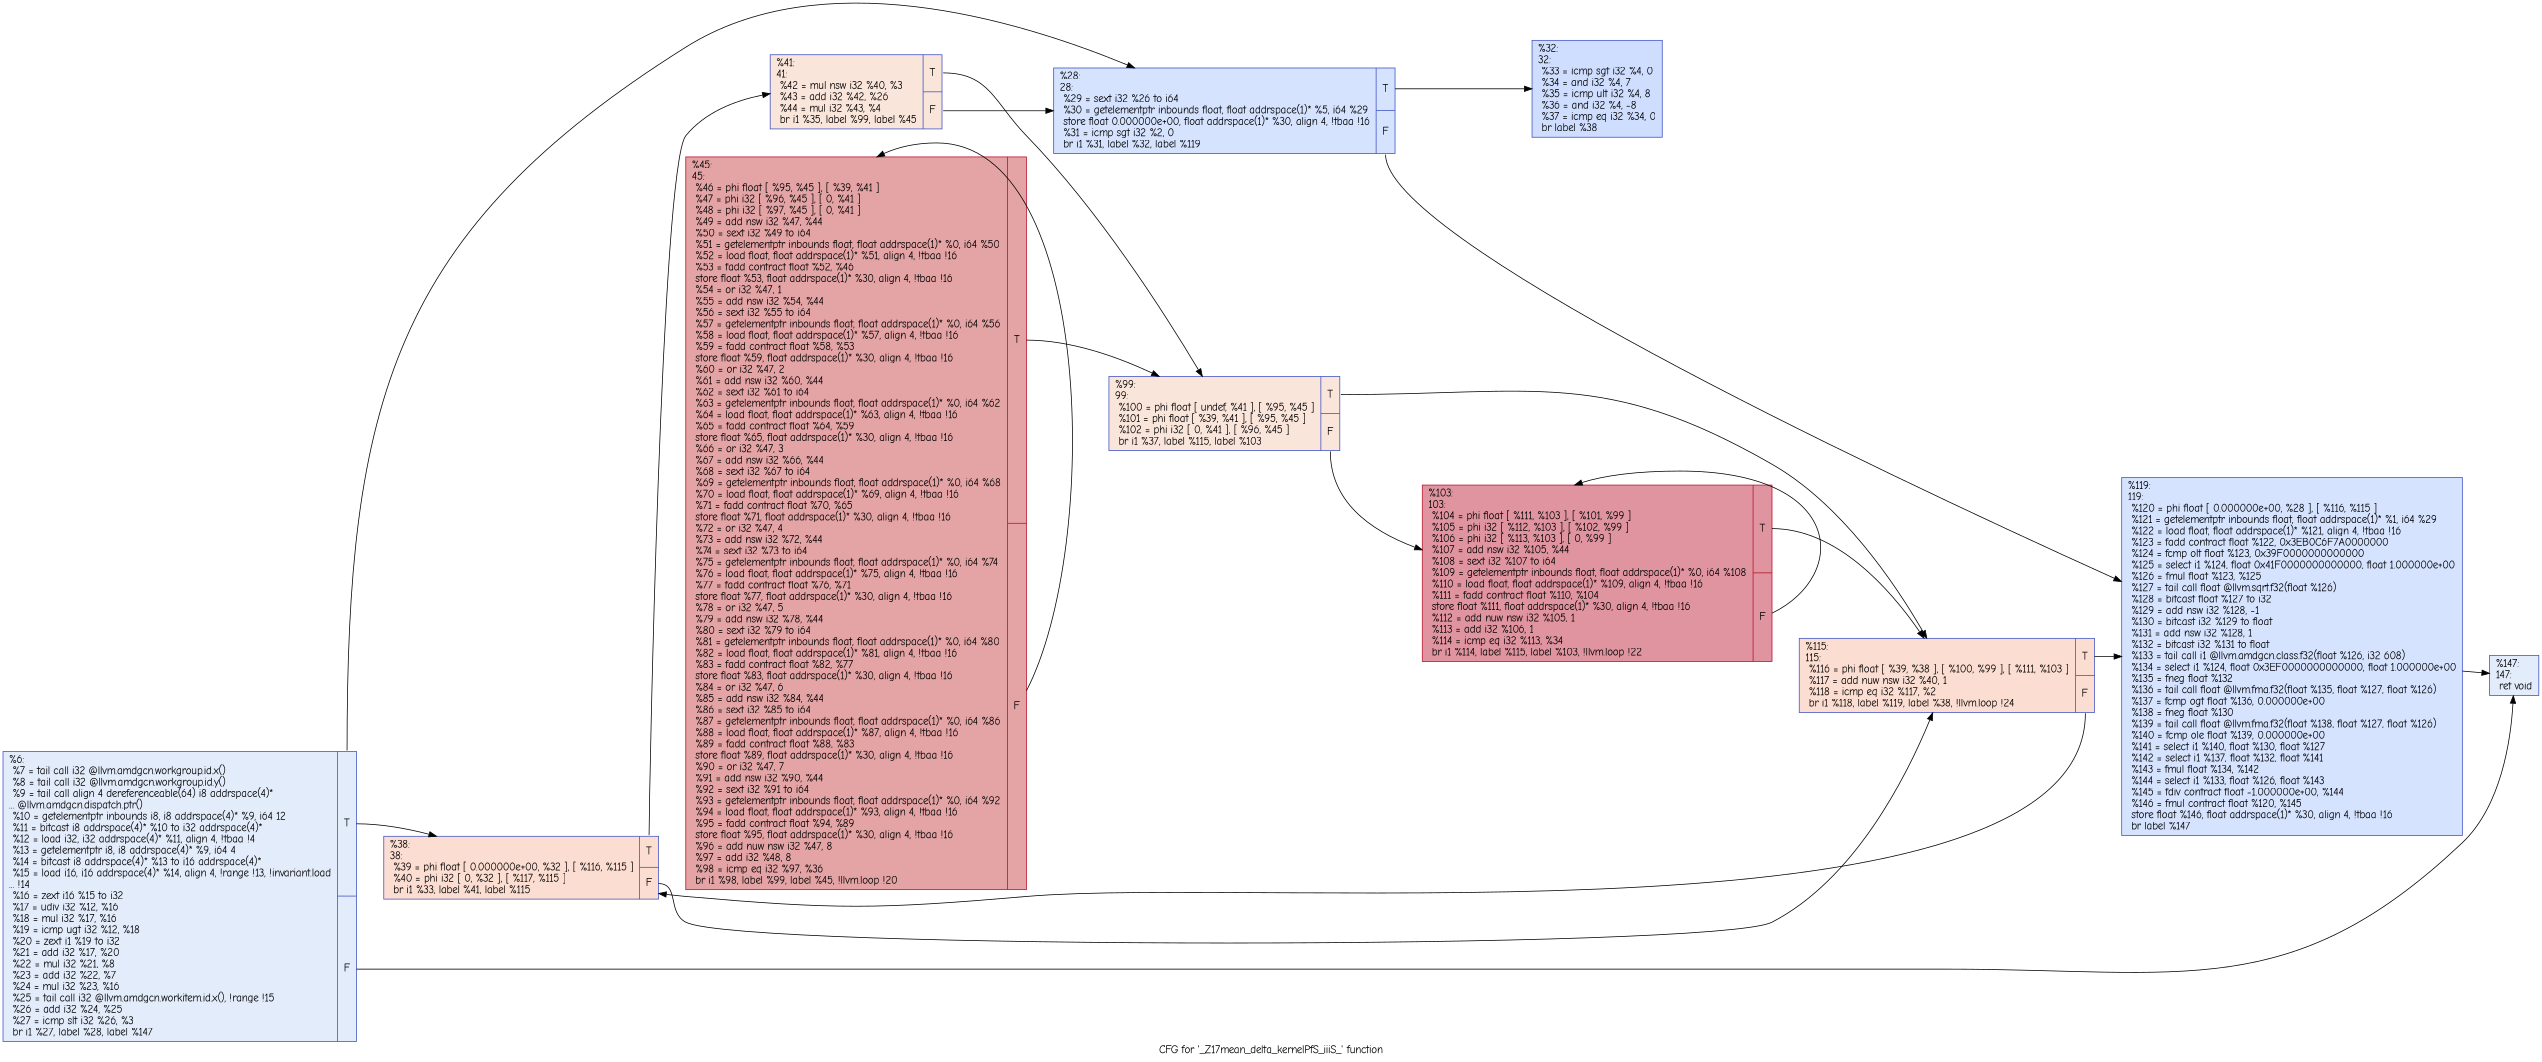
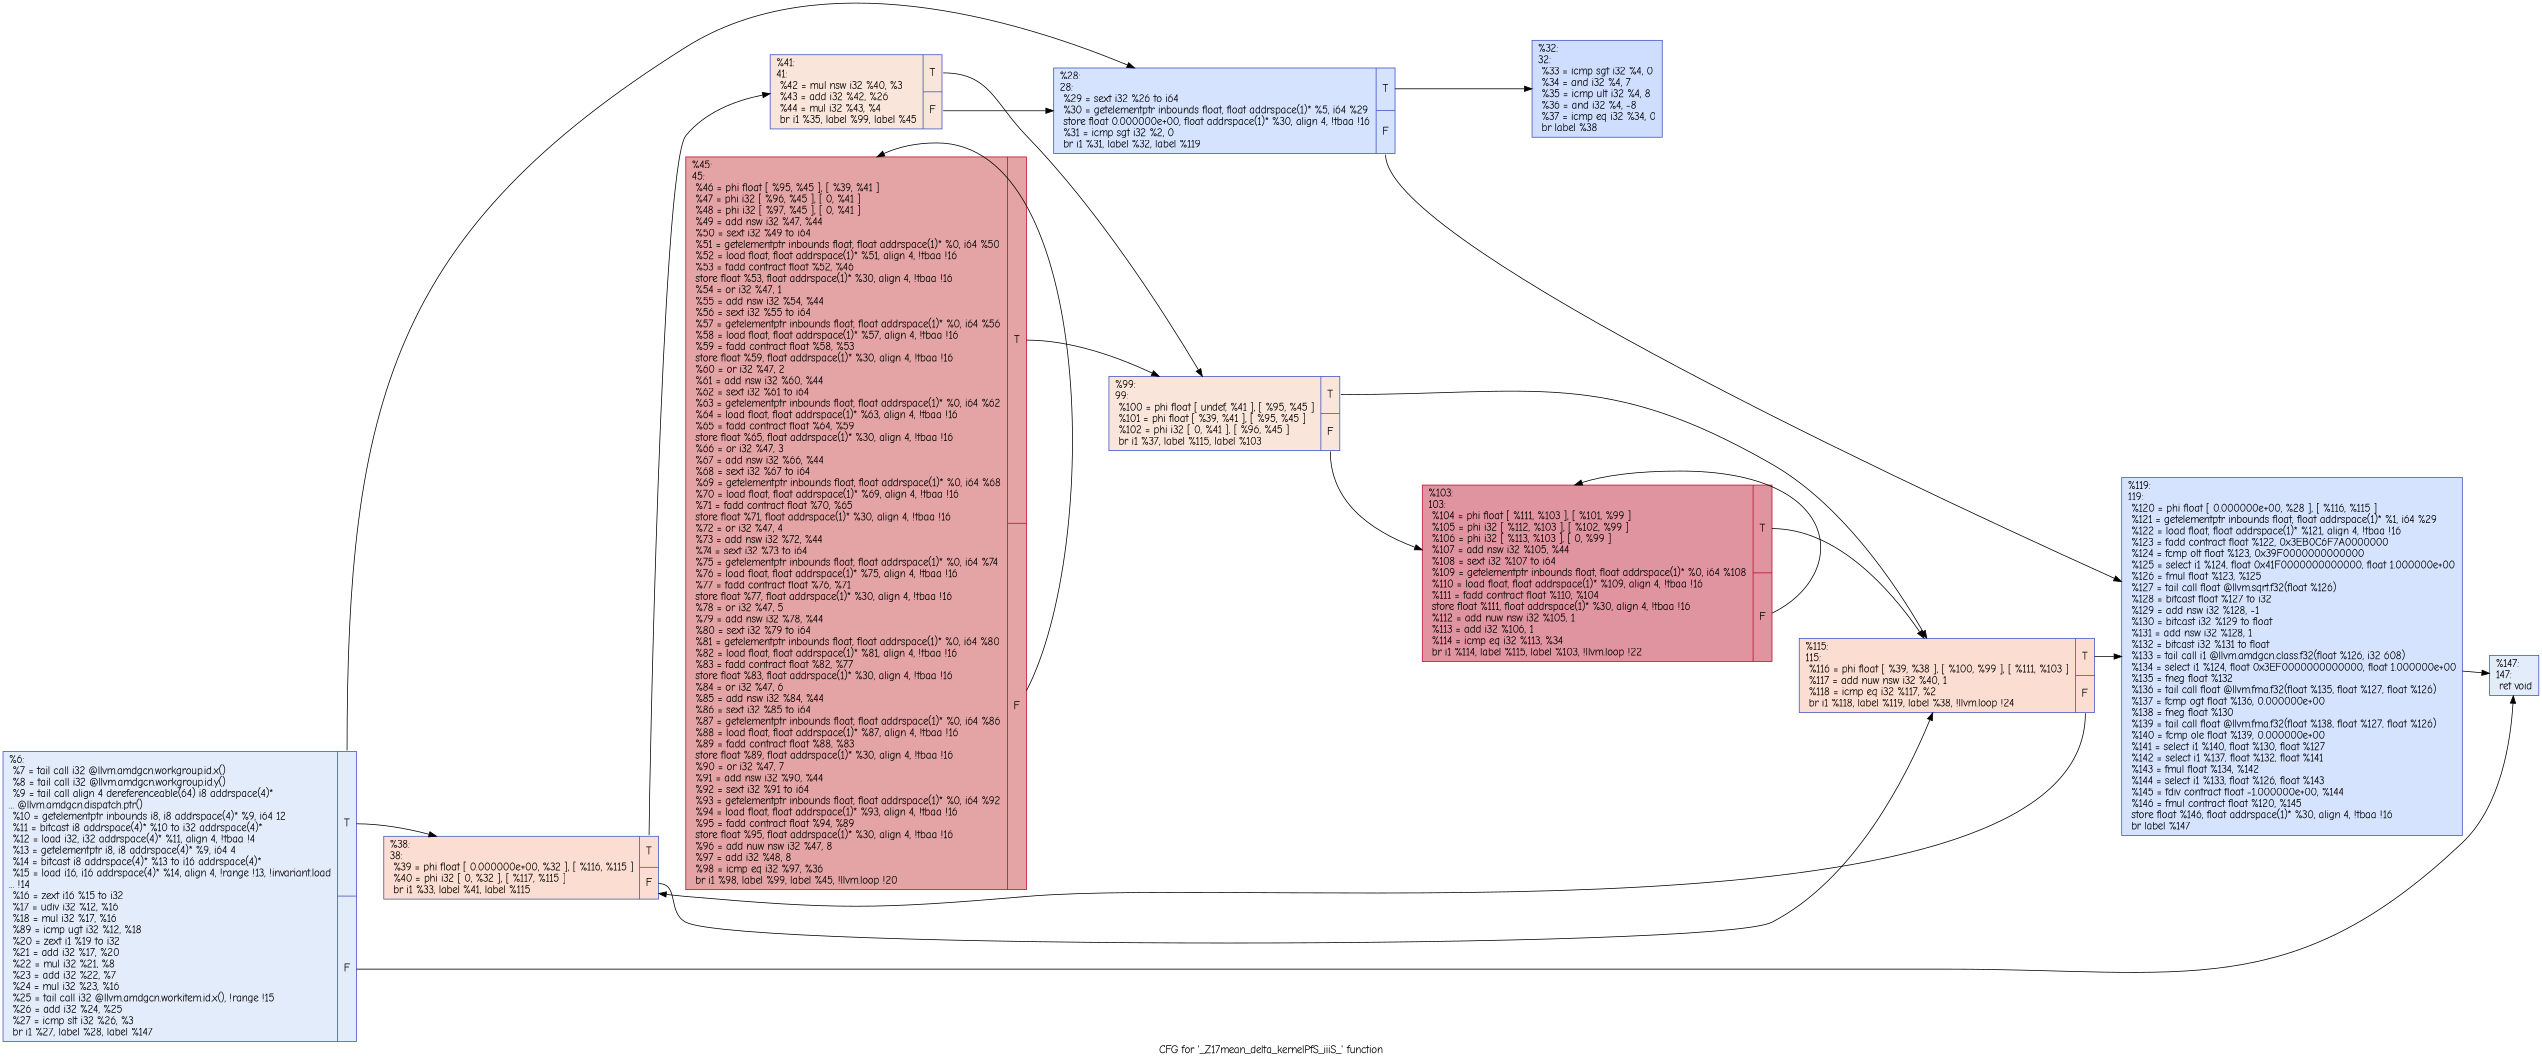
(75, 930) -> (75, 930)
